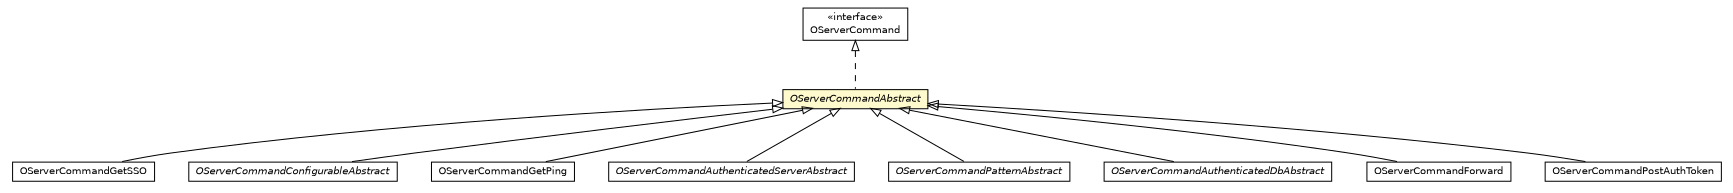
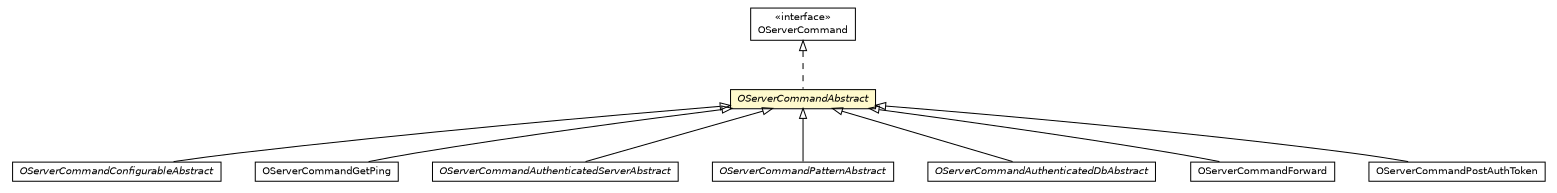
(83, 171) -> none
